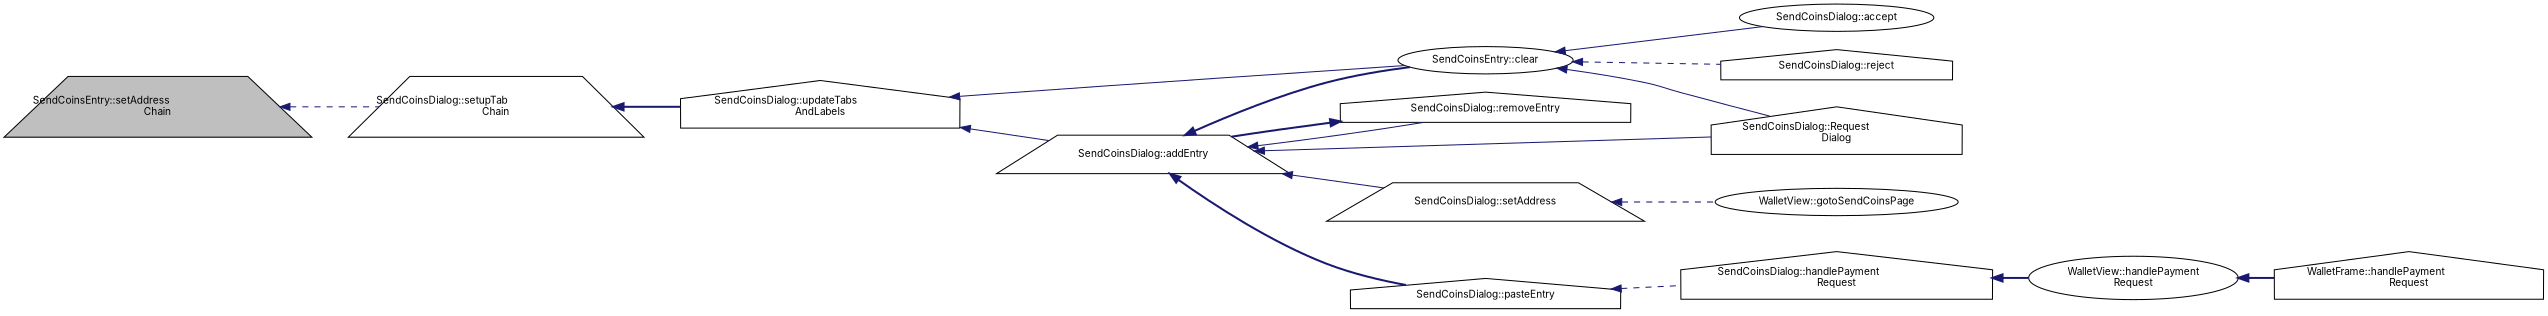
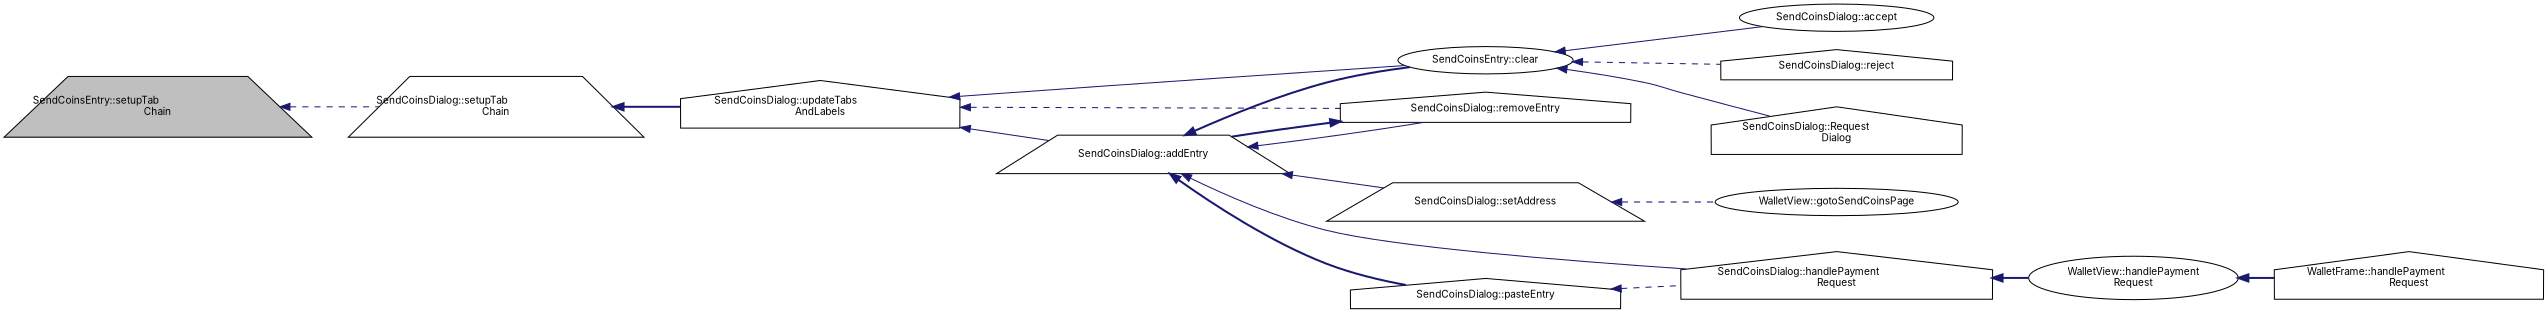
(158, 107) -> (158, 107)
none -> (1156, 108)
(1488, 144) -> (1433, 247)
